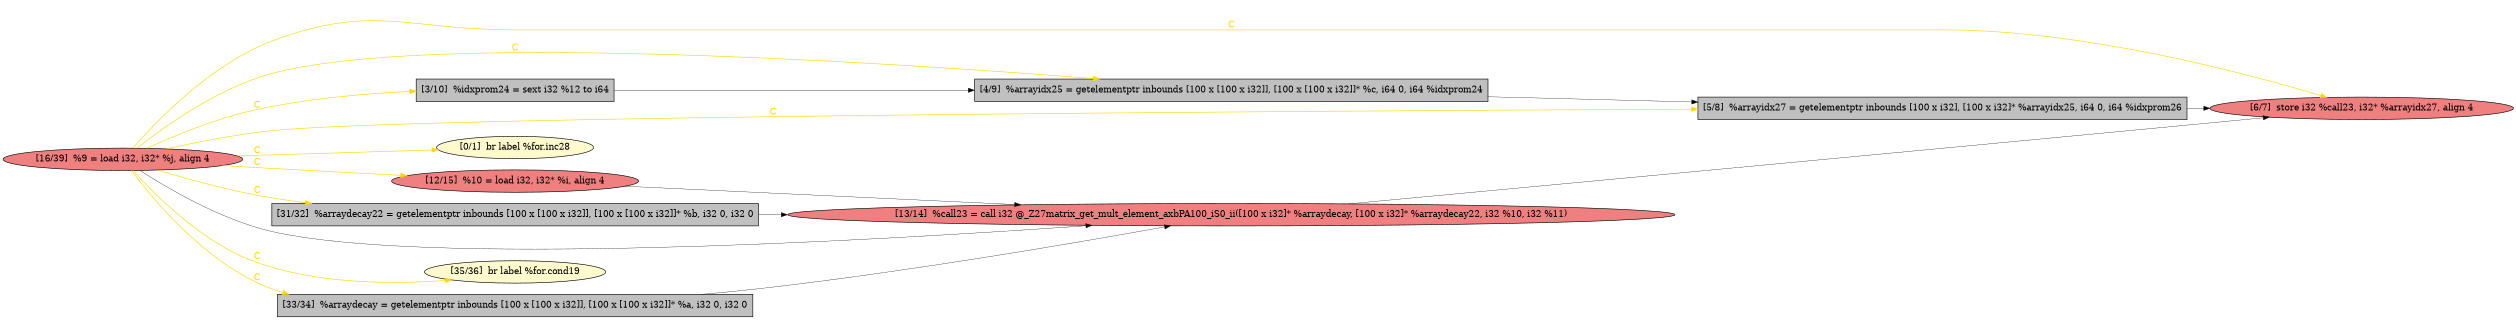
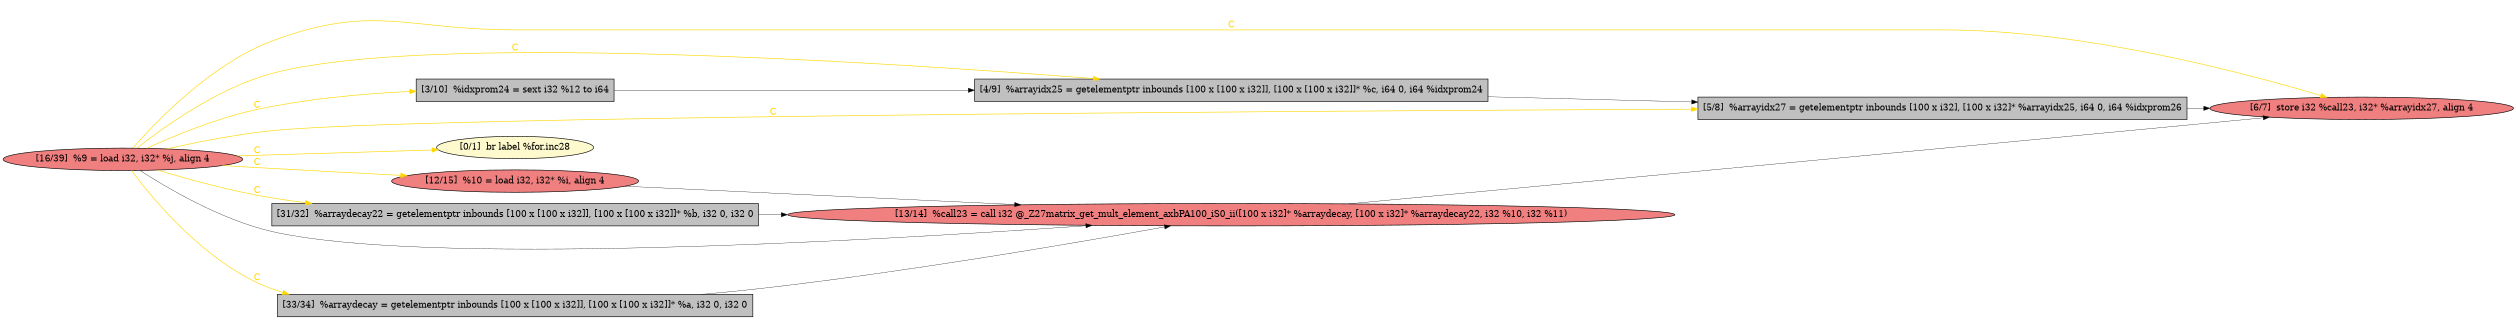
(515, 272) -> none
